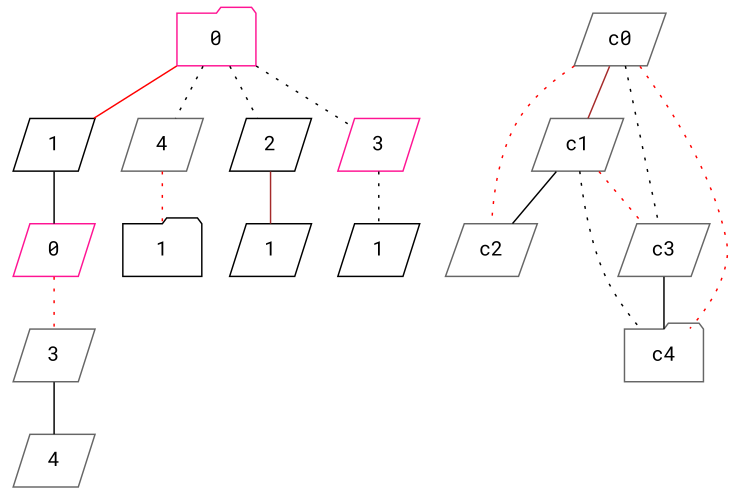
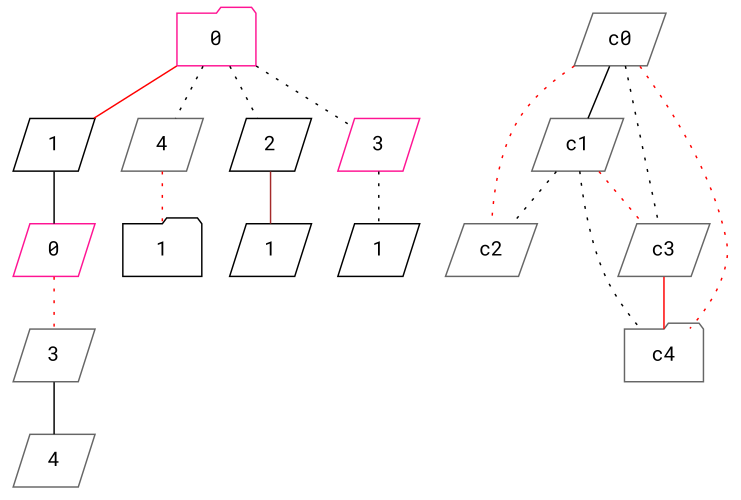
(599, 92) -> (599, 92)
(534, 198) -> (534, 198)
(664, 303) -> (664, 303)
